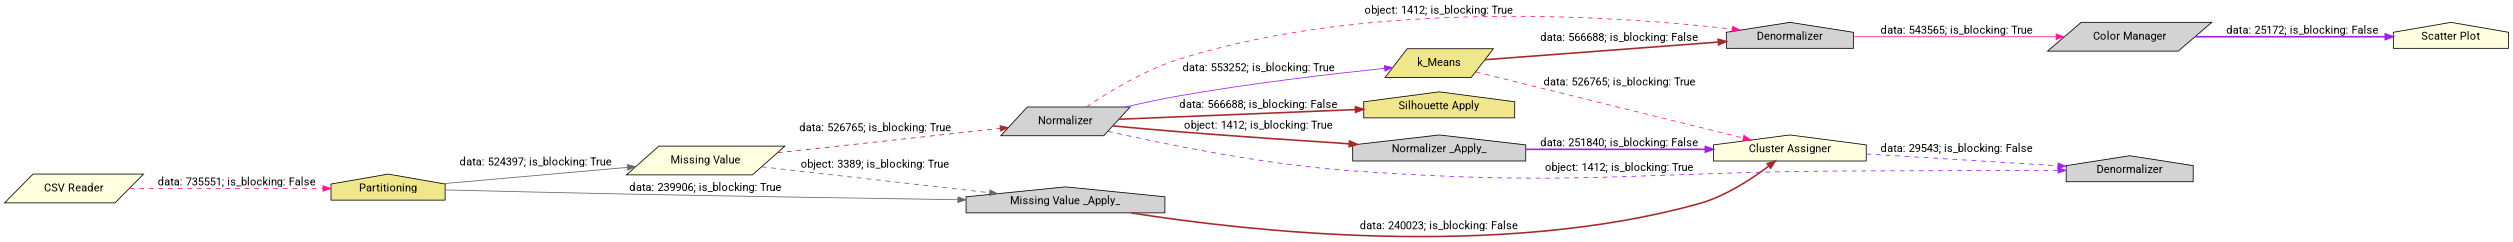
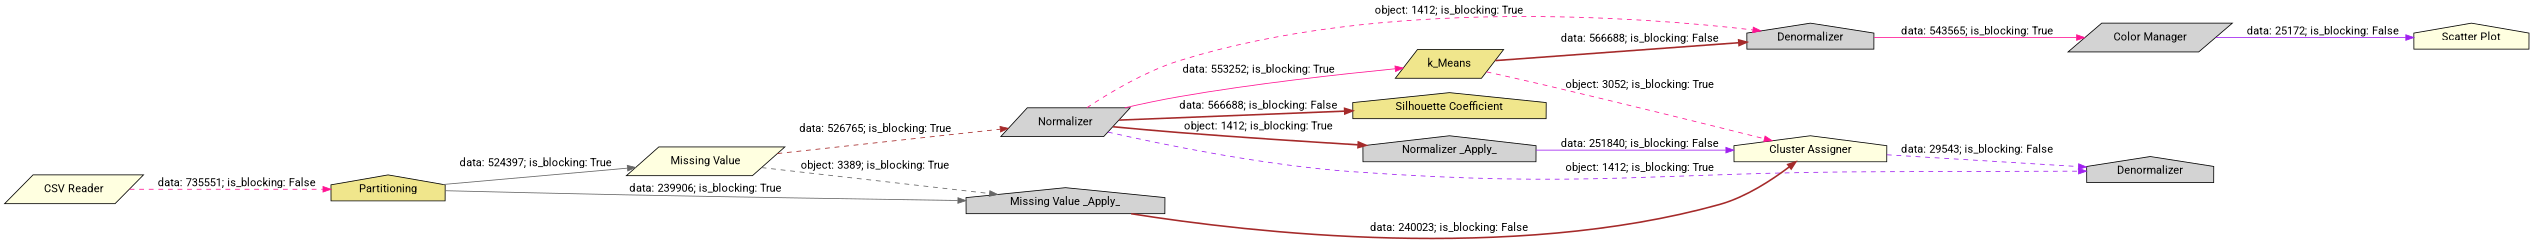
(2290, 37) -> (2311, 38)
(1620, 83) -> (1640, 85)
(1254, 84) -> (1259, 84)
(1439, 106) -> (1449, 107)
(1615, 149) -> (1631, 150)
